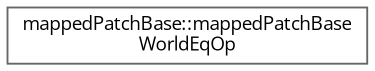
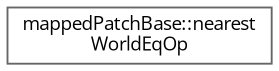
(187, 36) -> (140, 36)
